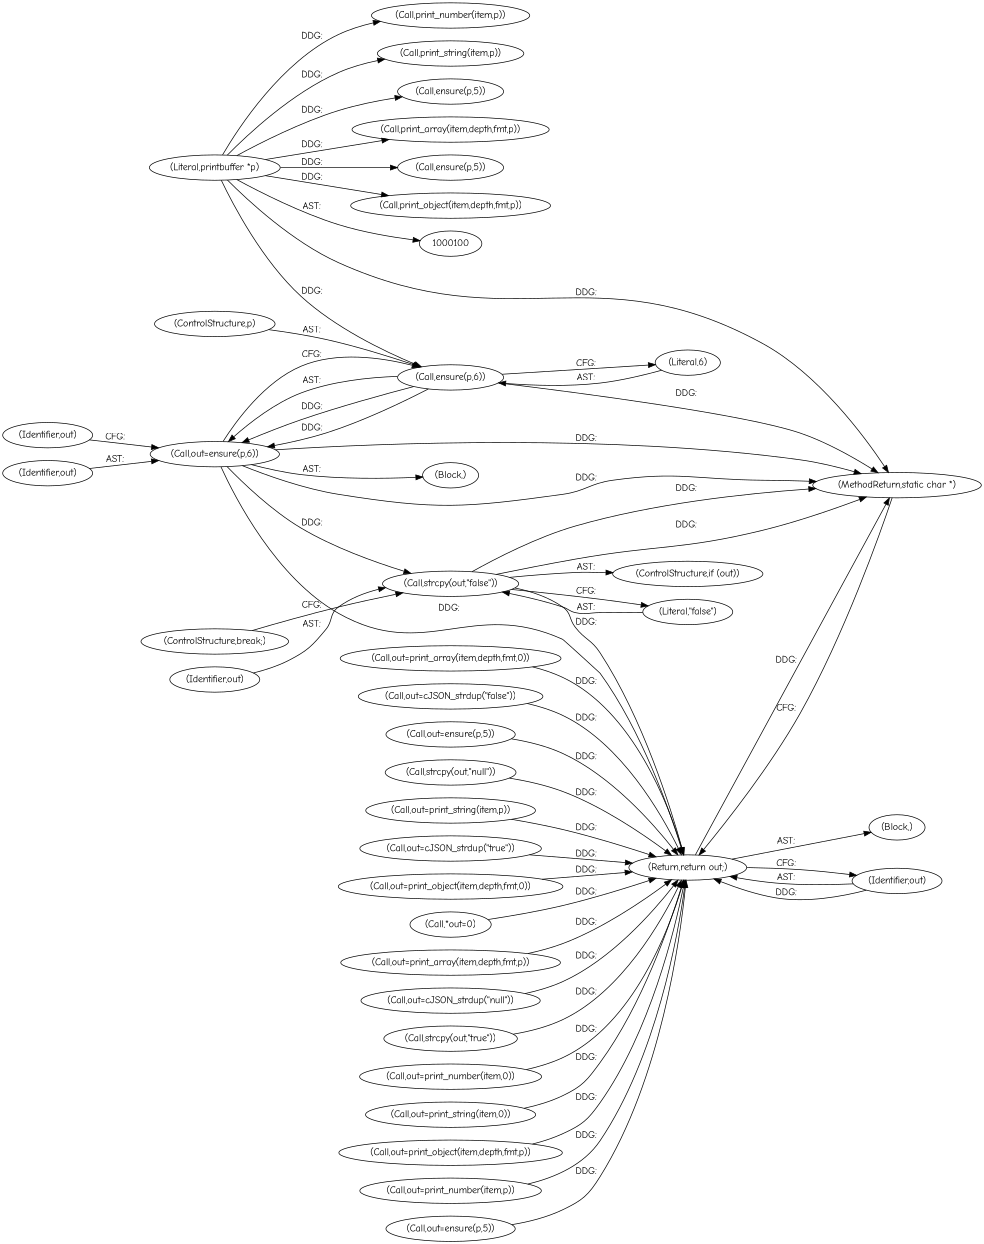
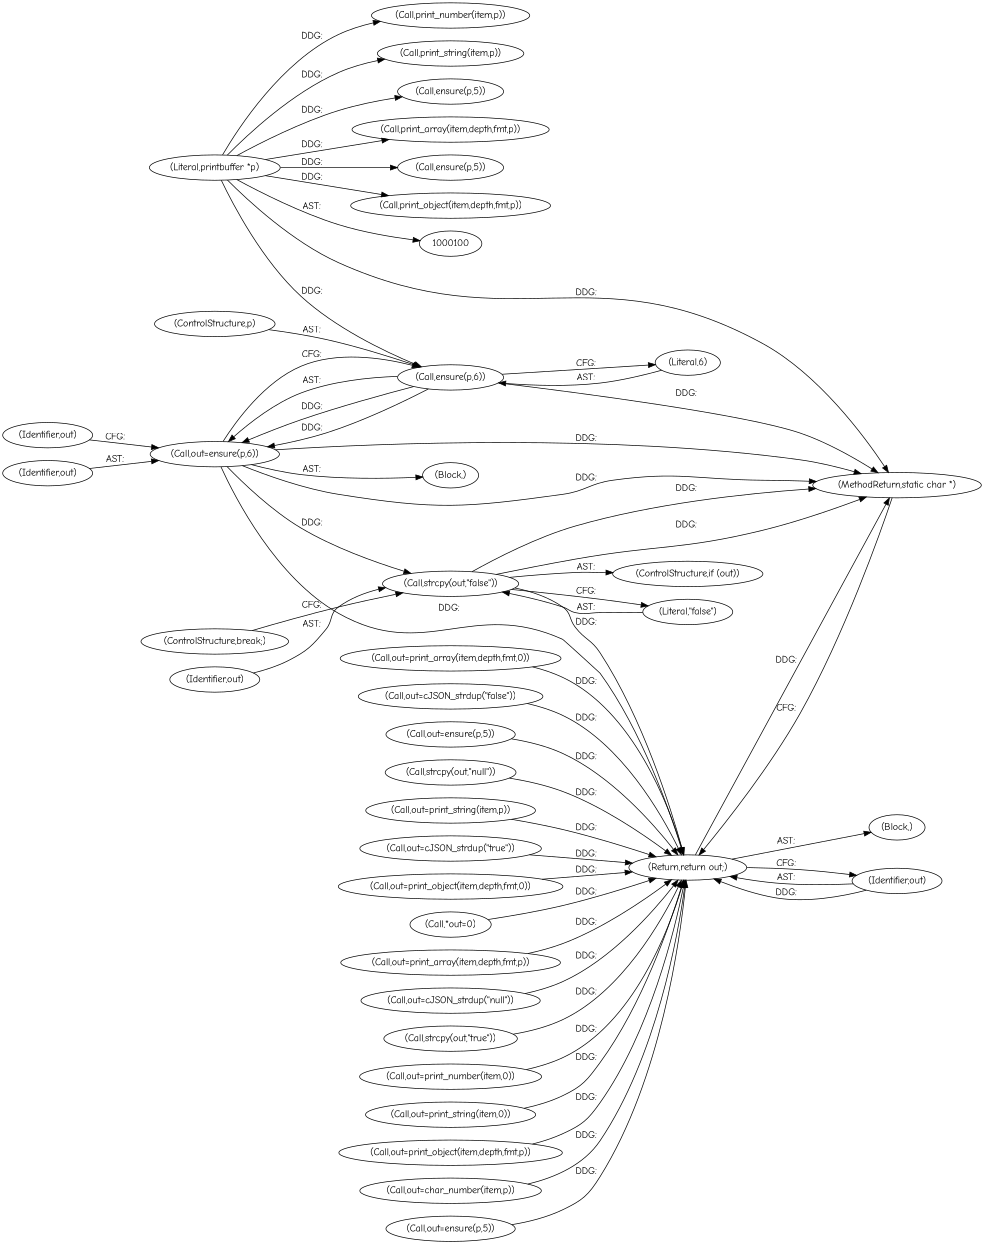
(451, 1191) -> (451, 1191)
